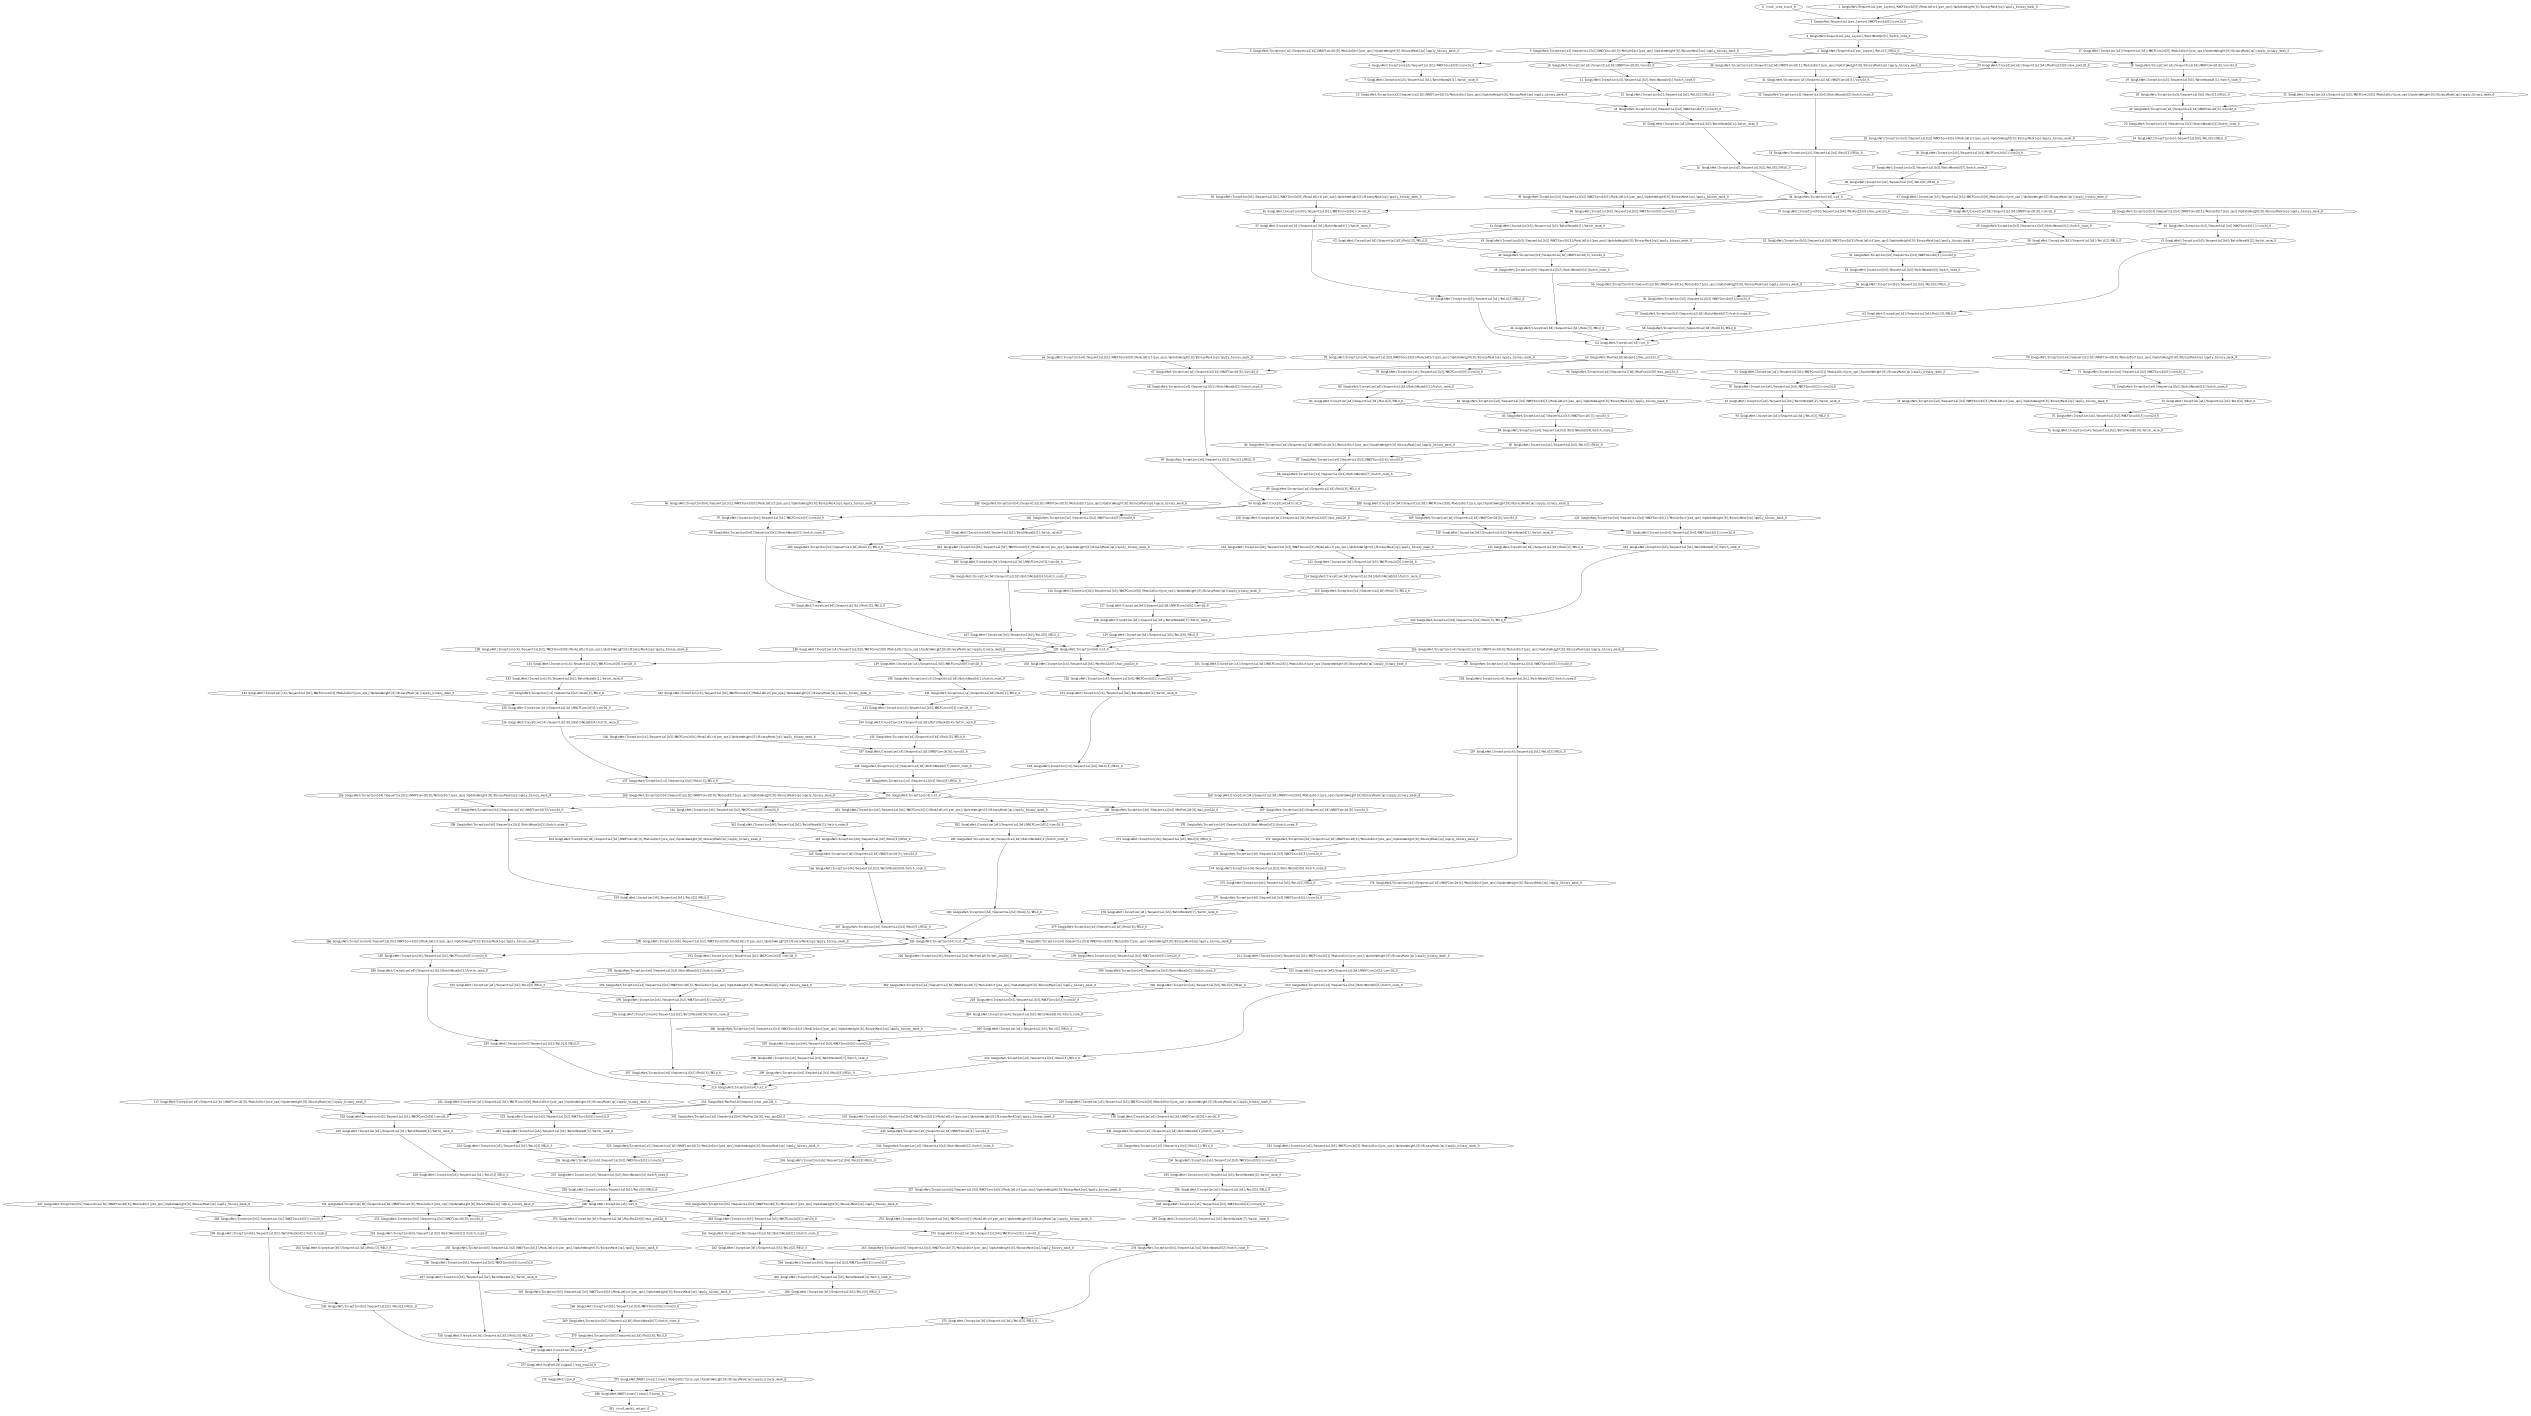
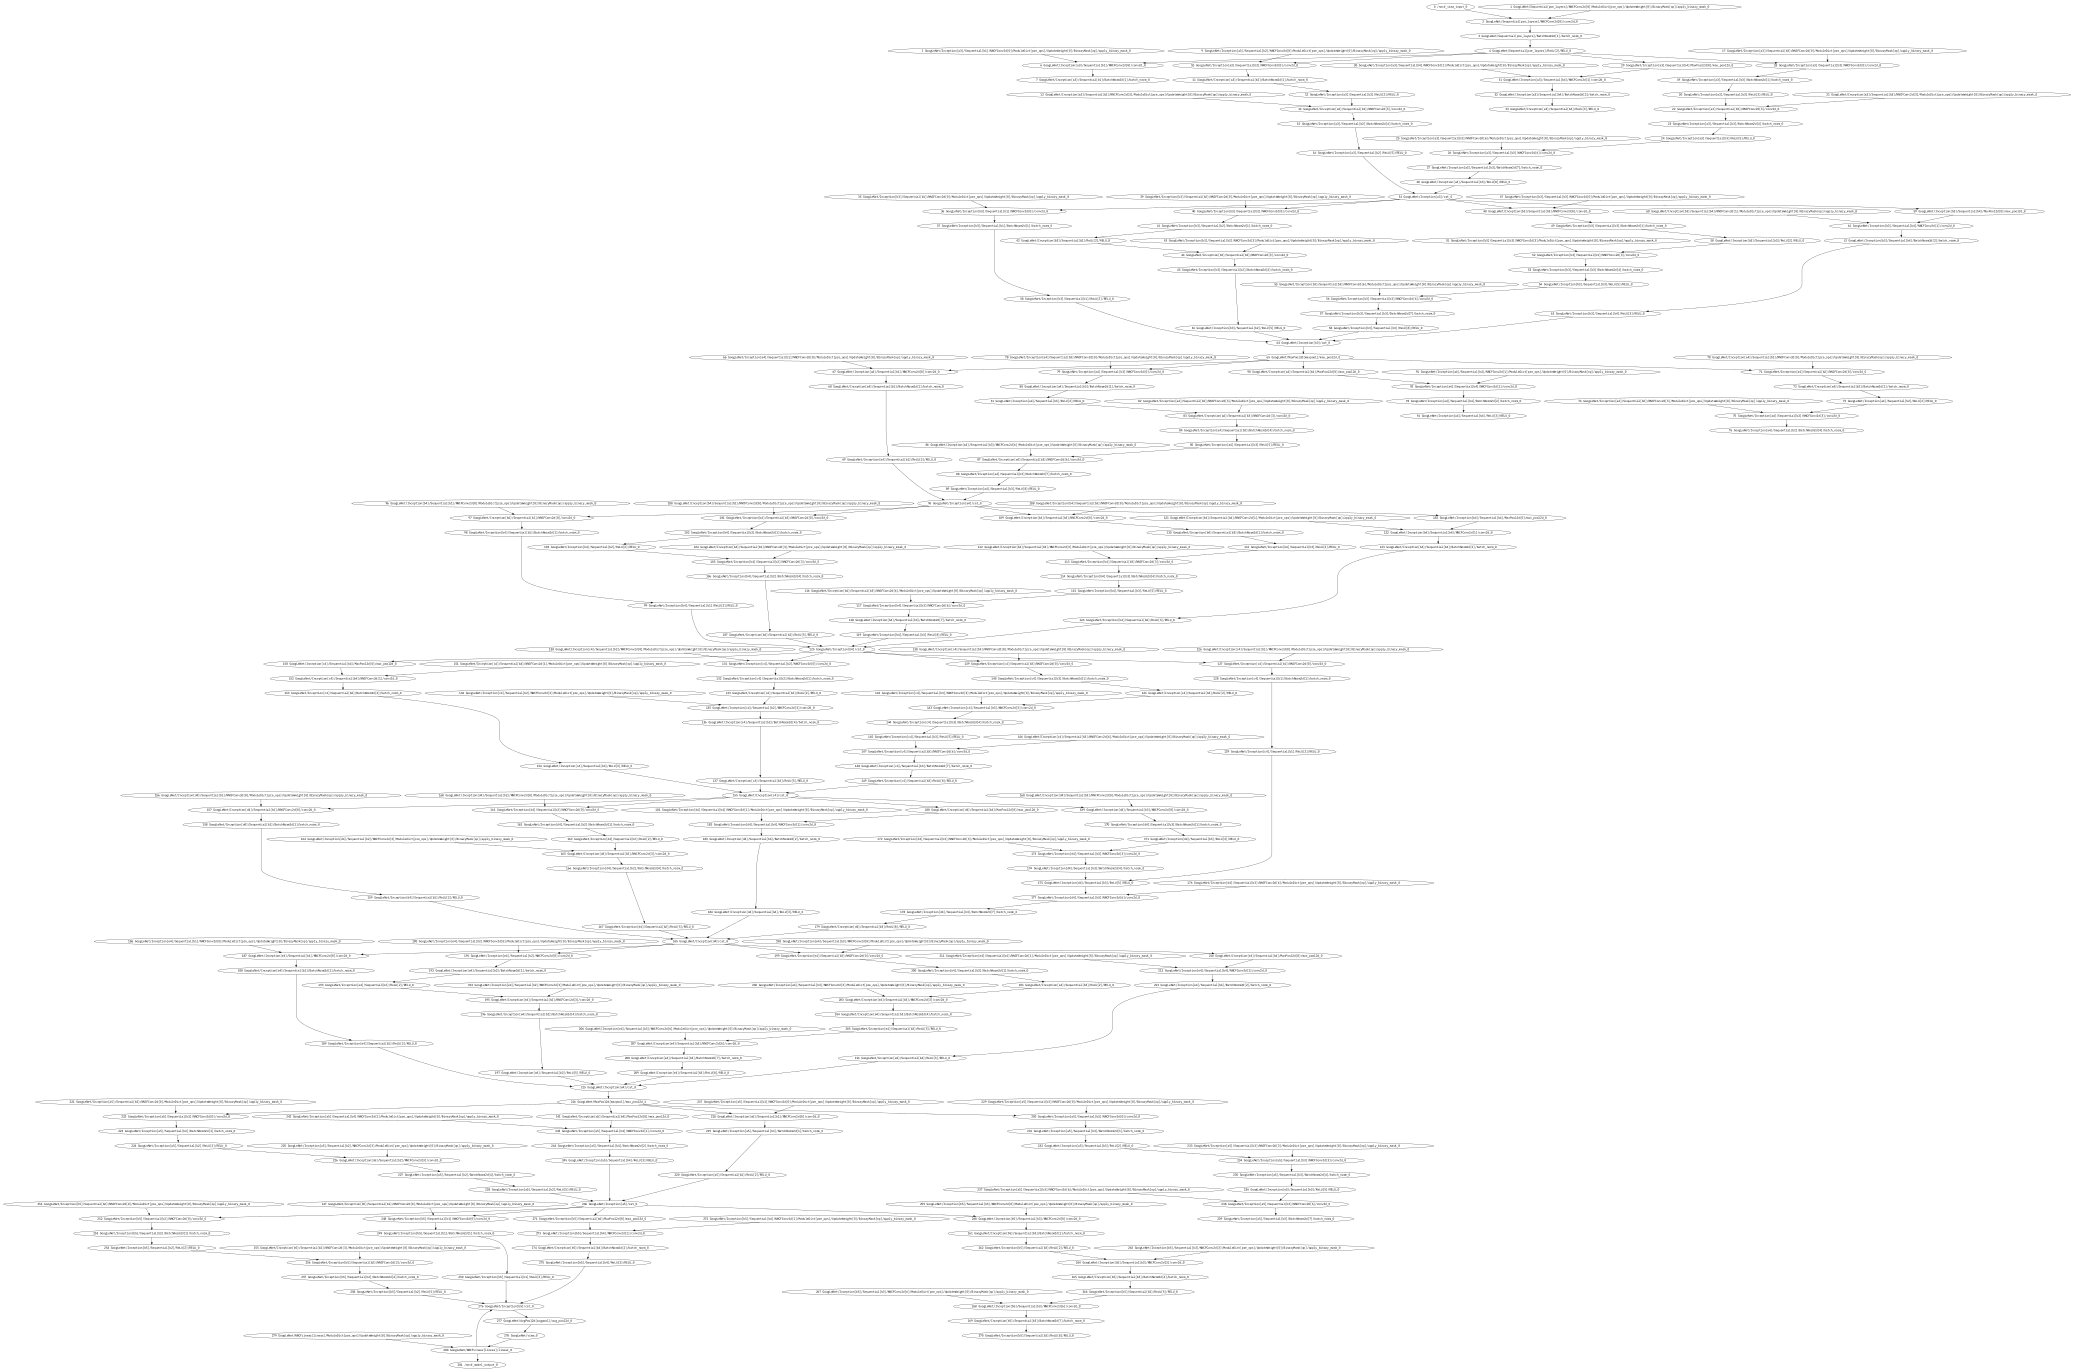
(1816, 174) -> none
(589, 1343) -> (478, 1326)
